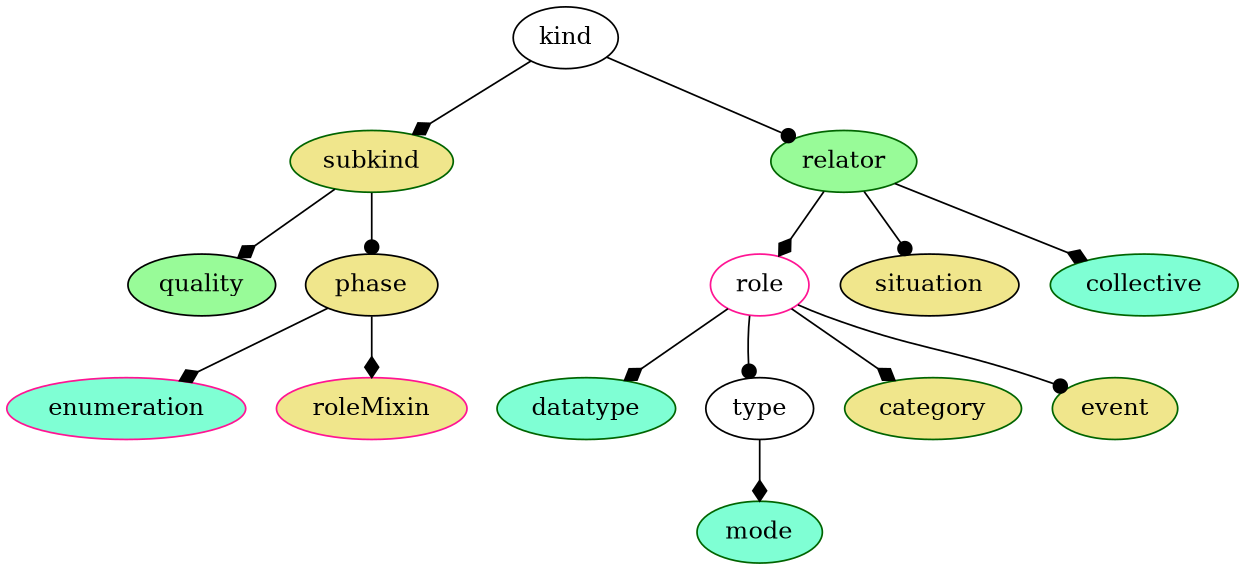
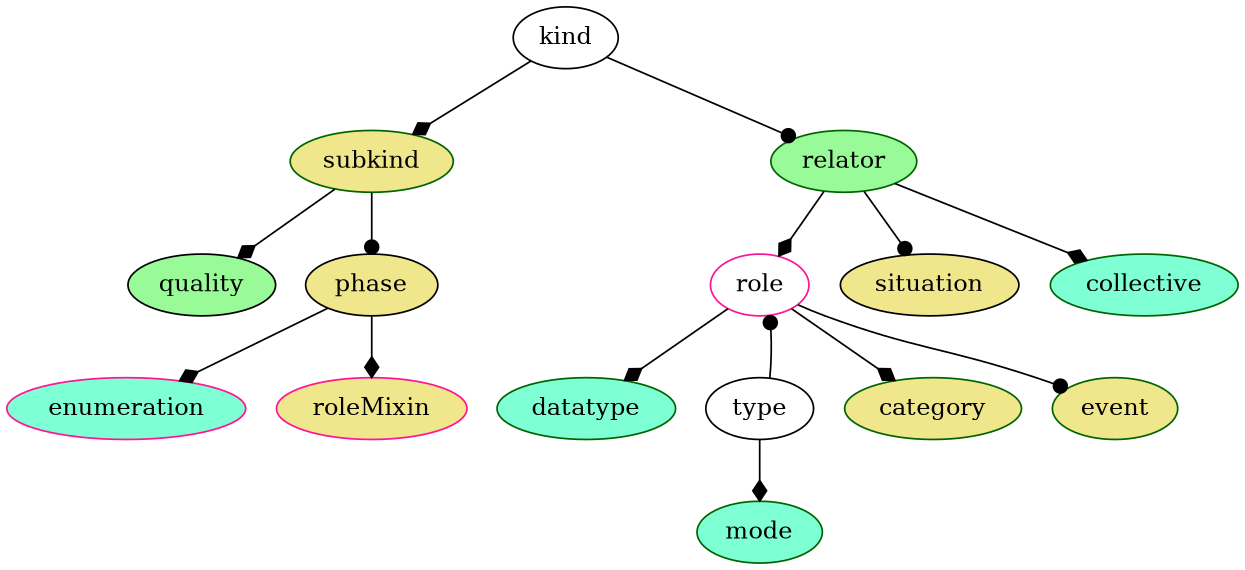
(748, 340) -> (771, 354)
